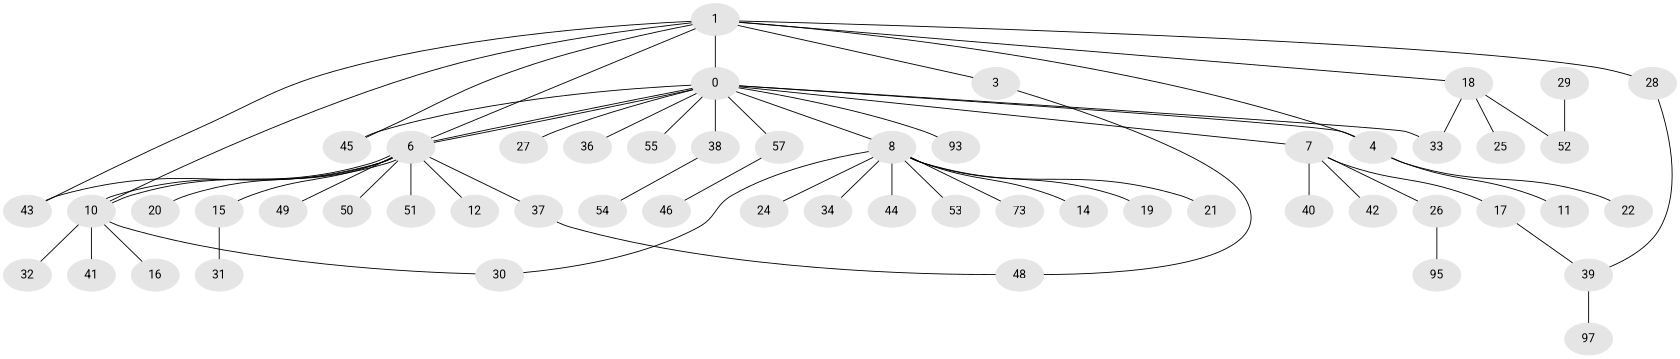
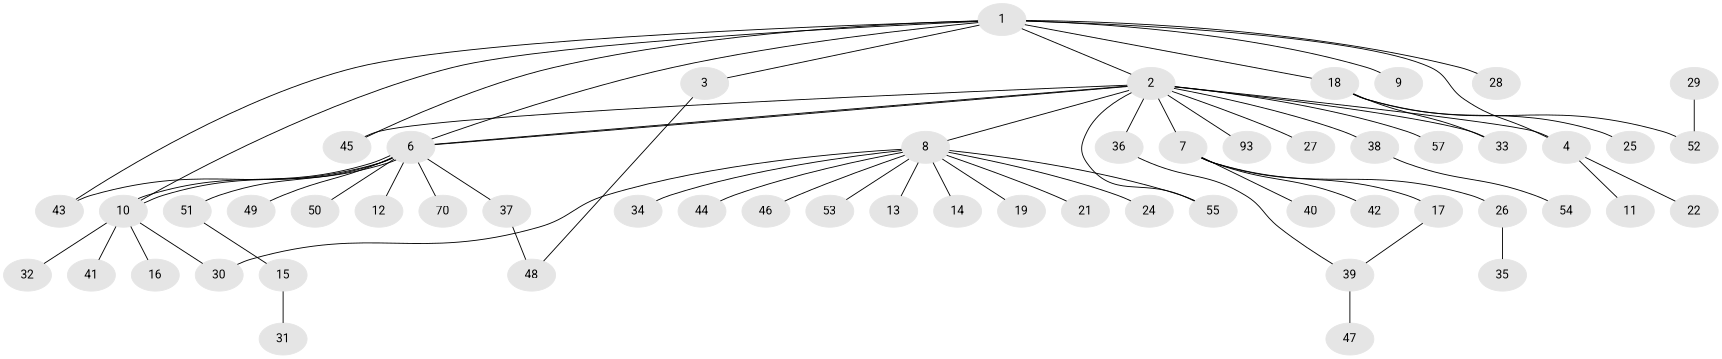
(715, 83) -> (1151, 83)
none -> (1399, 83)
none -> (1074, 169)
(723, 179) -> (844, 177)
(287, 185) -> (235, 243)
(1670, 196) -> (1244, 195)
(155, 211) -> (443, 211)
(1020, 211) -> (894, 211)
(1437, 275) -> (1503, 275)
(1589, 339) -> (1350, 339)
